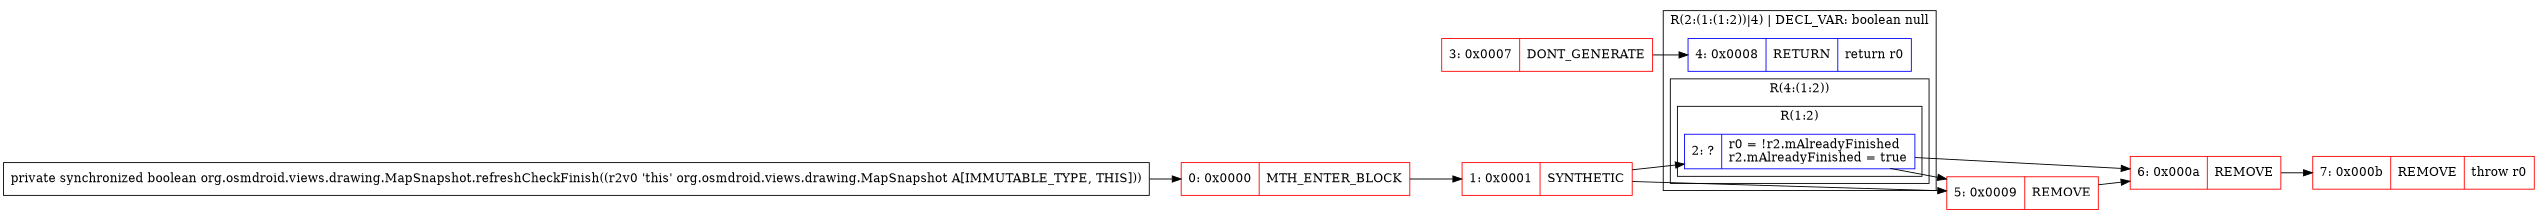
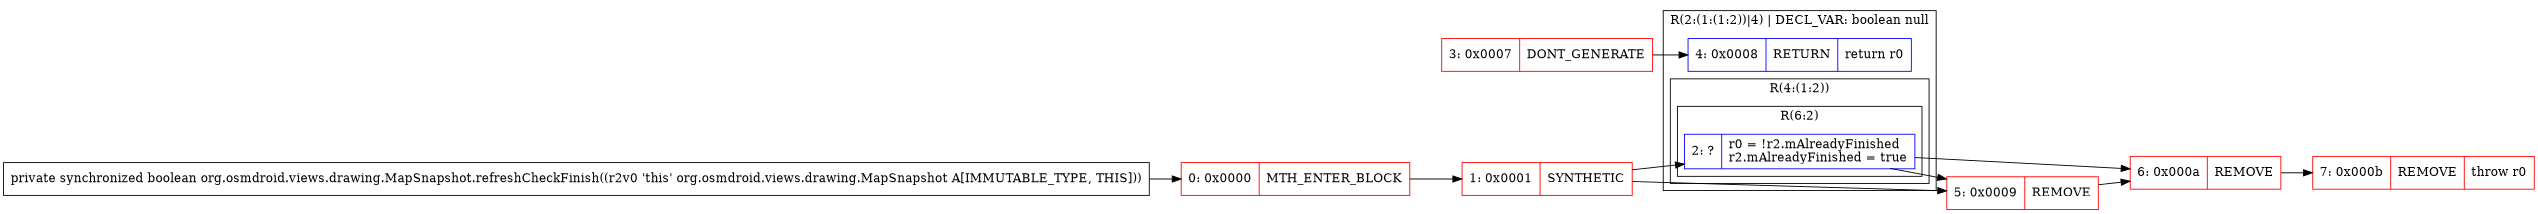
(1800, 117) -> (1800, 117)
